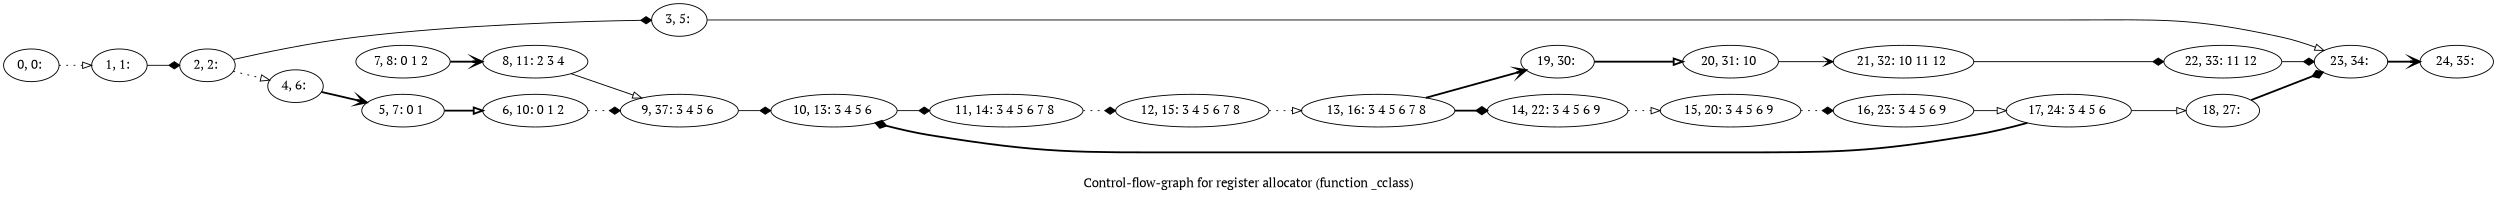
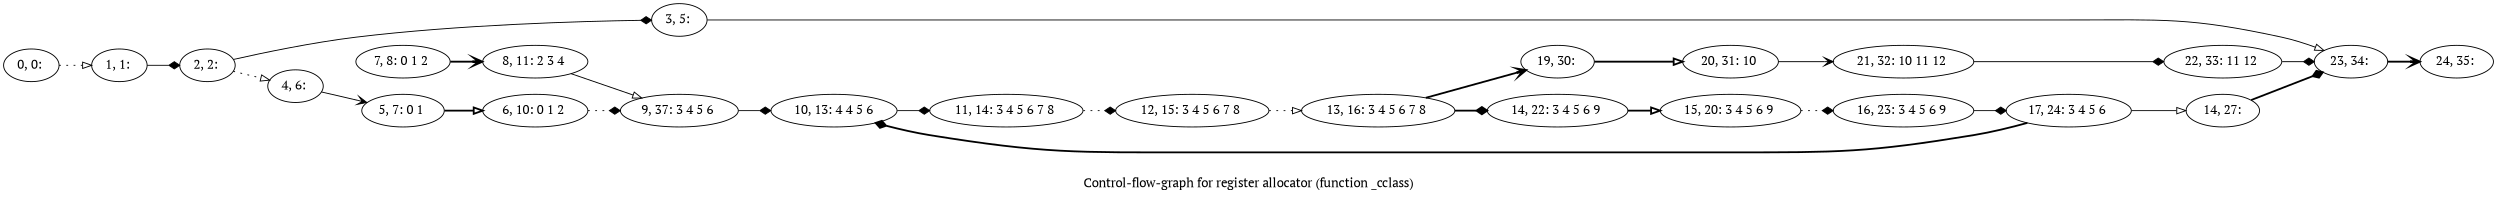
(340, 96) -> (340, 96)
(834, 111) -> (834, 111)
(1639, 111) -> (1639, 111)
(1985, 111) -> (1985, 111)
(2223, 111) -> (2223, 111)
